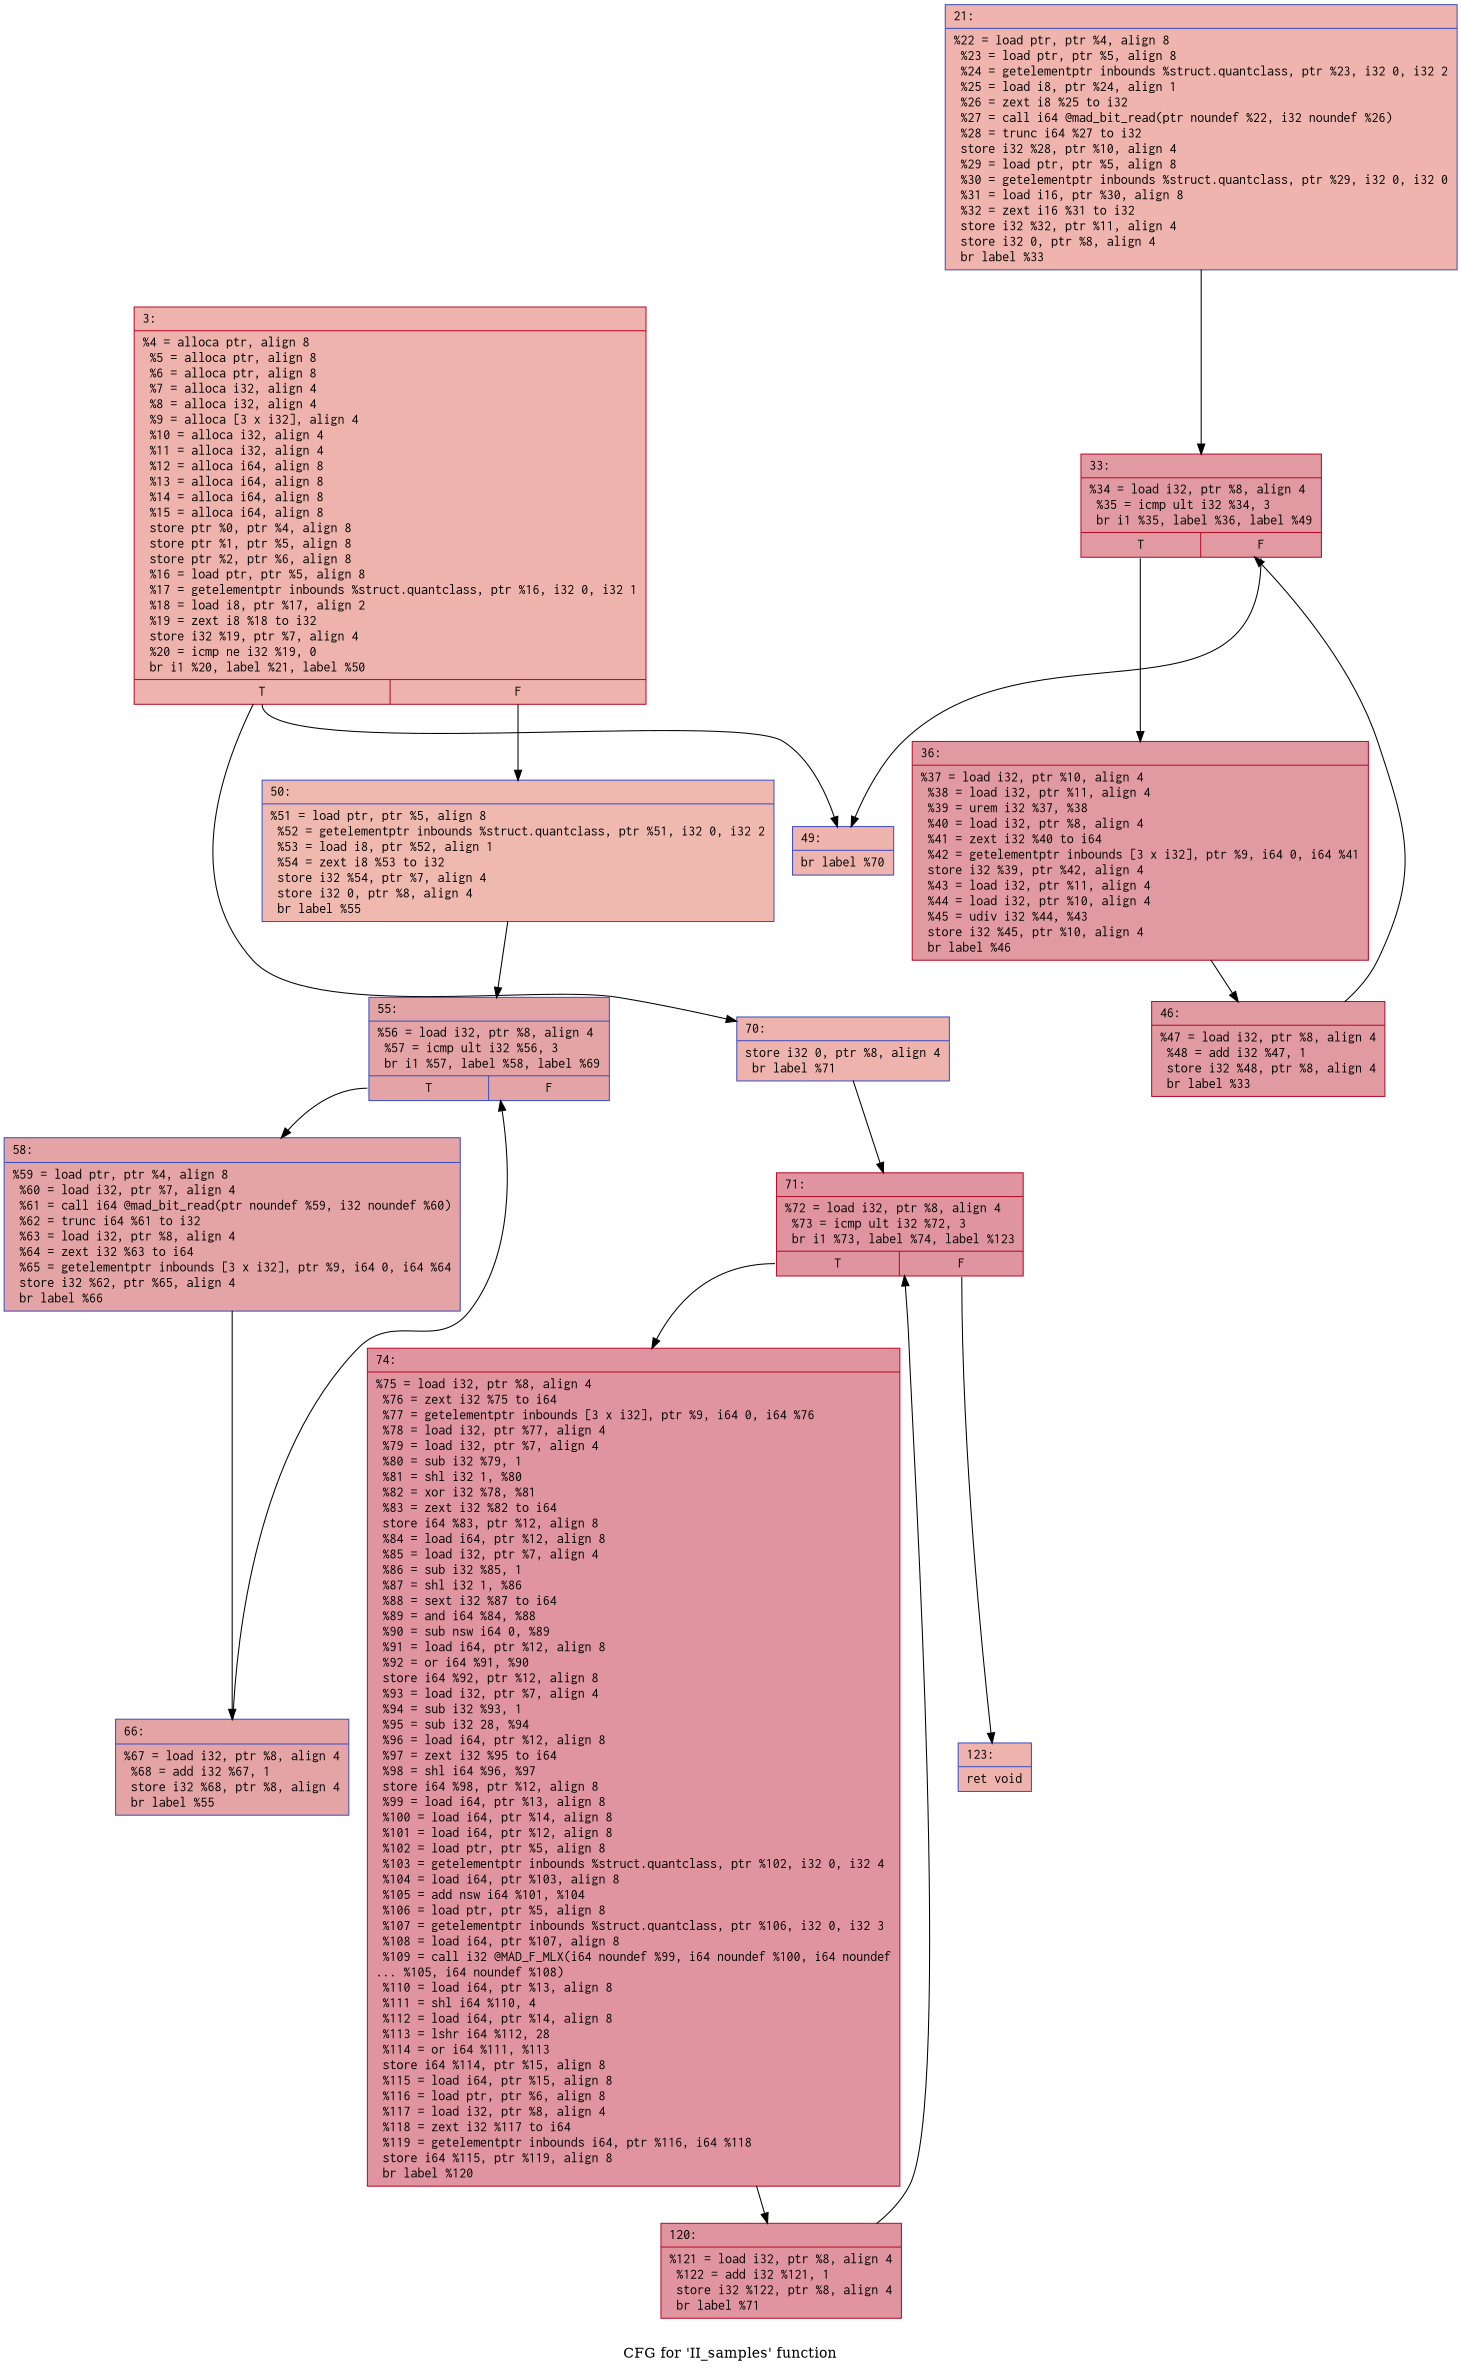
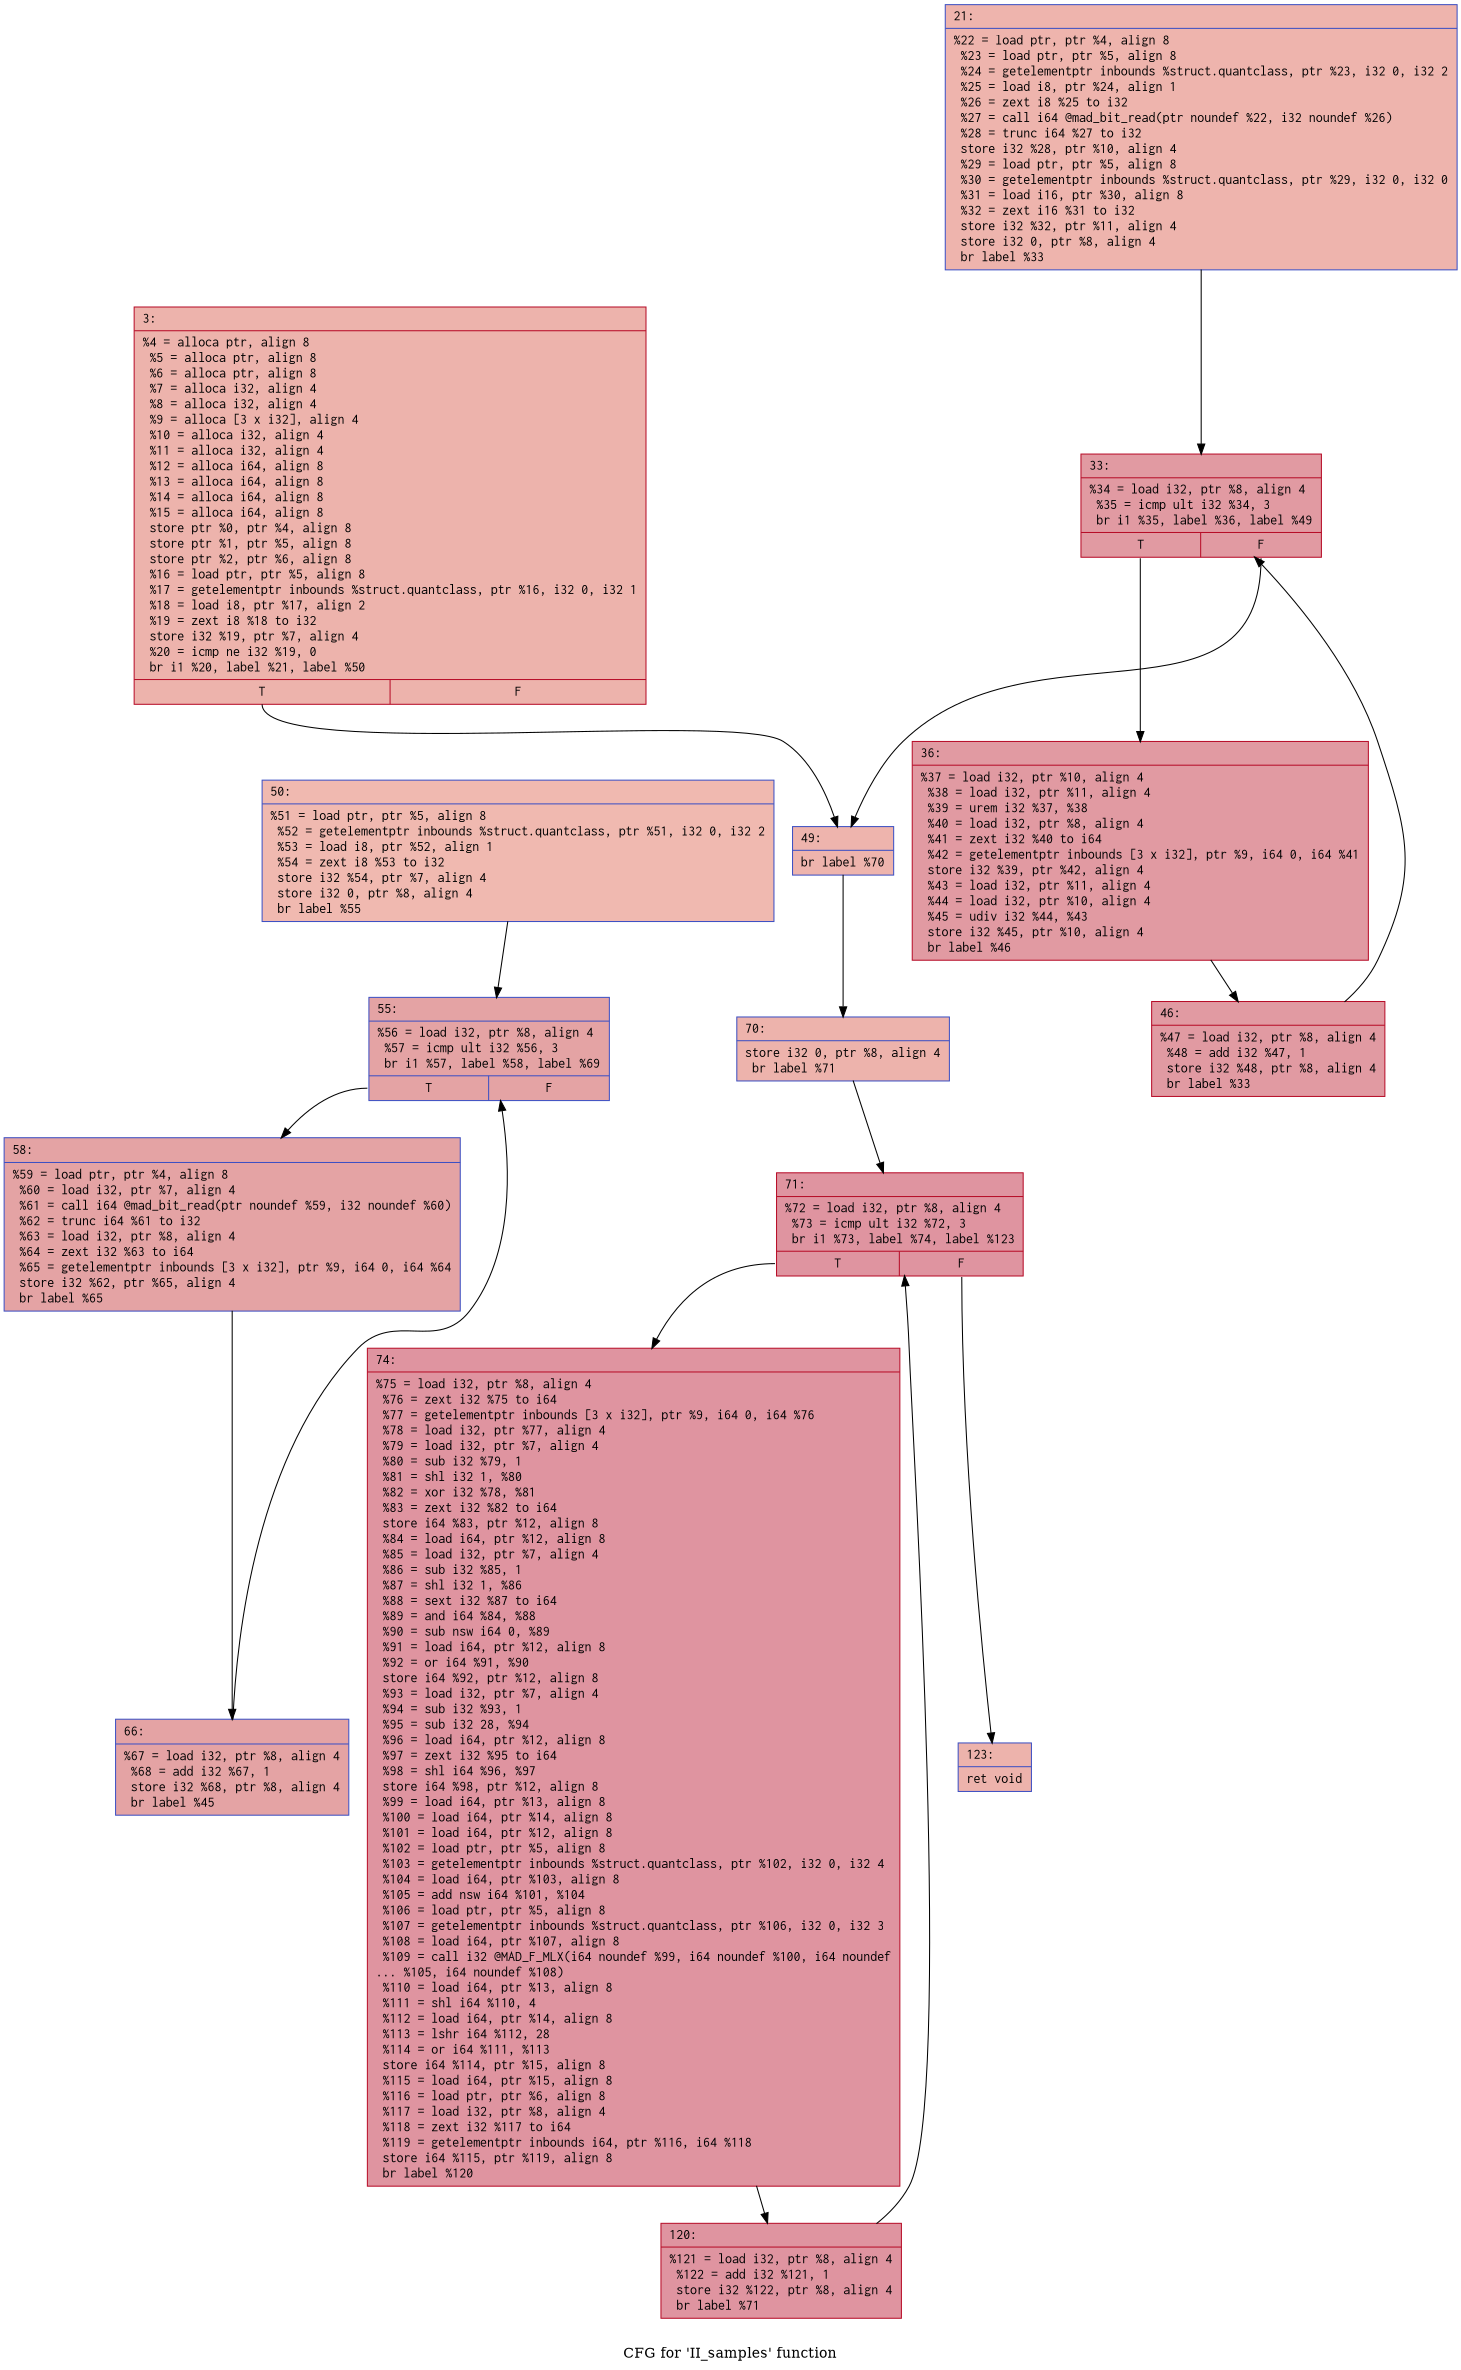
(518, 739) -> none
(351, 993) -> (843, 941)
(58, 1298) -> (58, 1298)
(169, 1802) -> (169, 1802)
